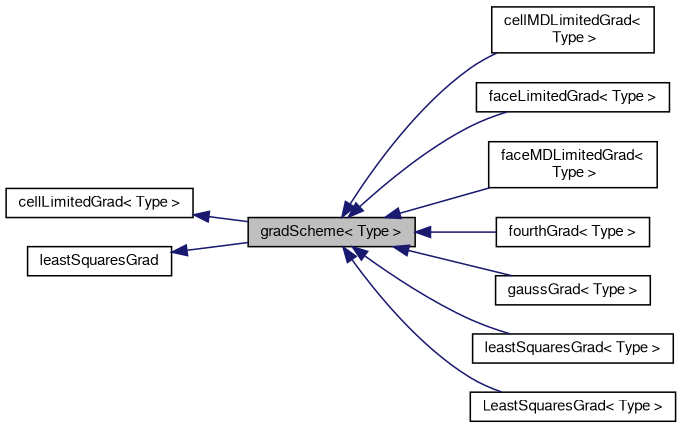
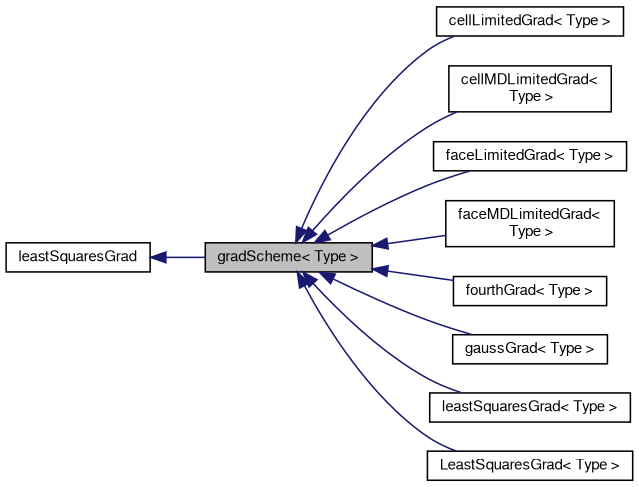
(228, 219) -> (362, 119)
